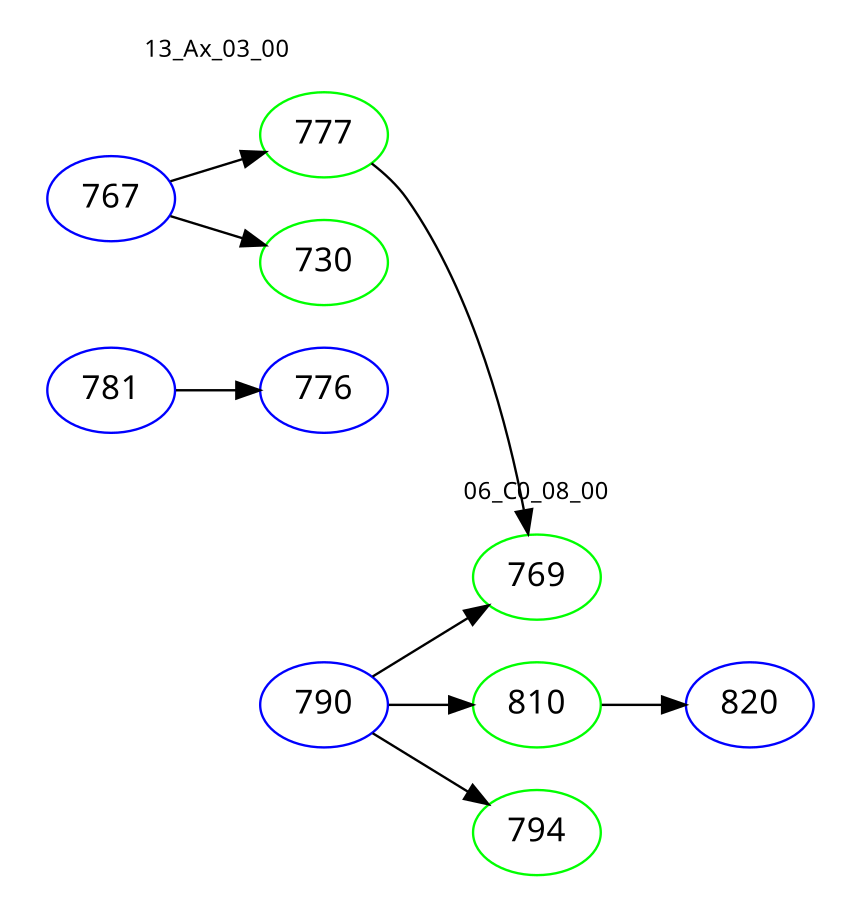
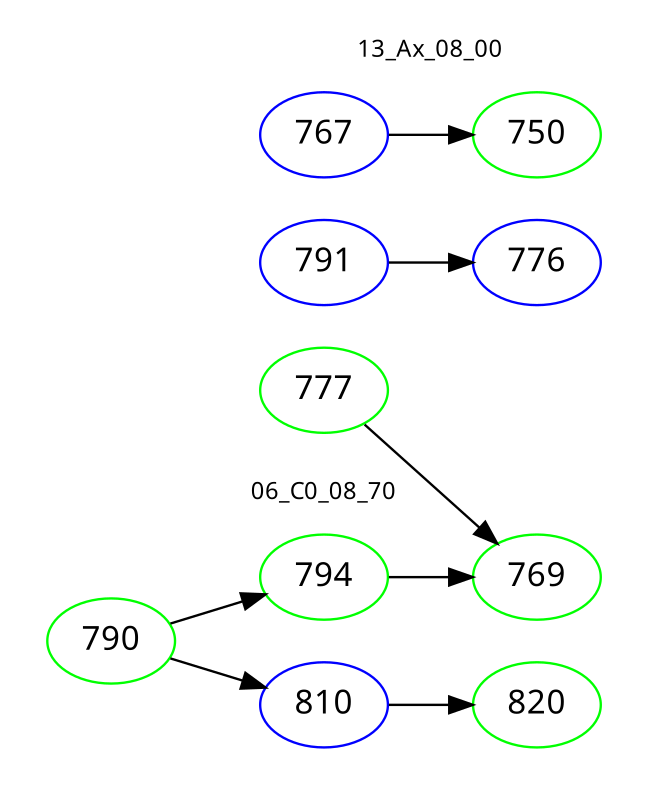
(218, 51) -> (430, 51)
(206, 170) -> none
(324, 263) -> (537, 135)
(111, 390) -> (324, 263)
(537, 493) -> (324, 493)
(420, 647) -> (419, 577)
(324, 705) -> (111, 641)
(537, 705) -> (324, 705)
(750, 705) -> (537, 705)
